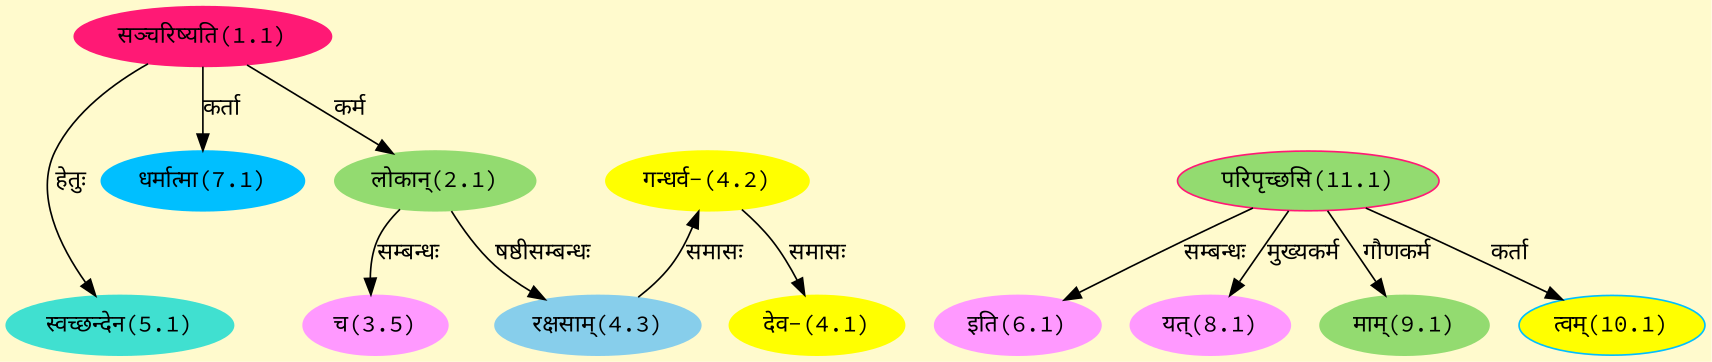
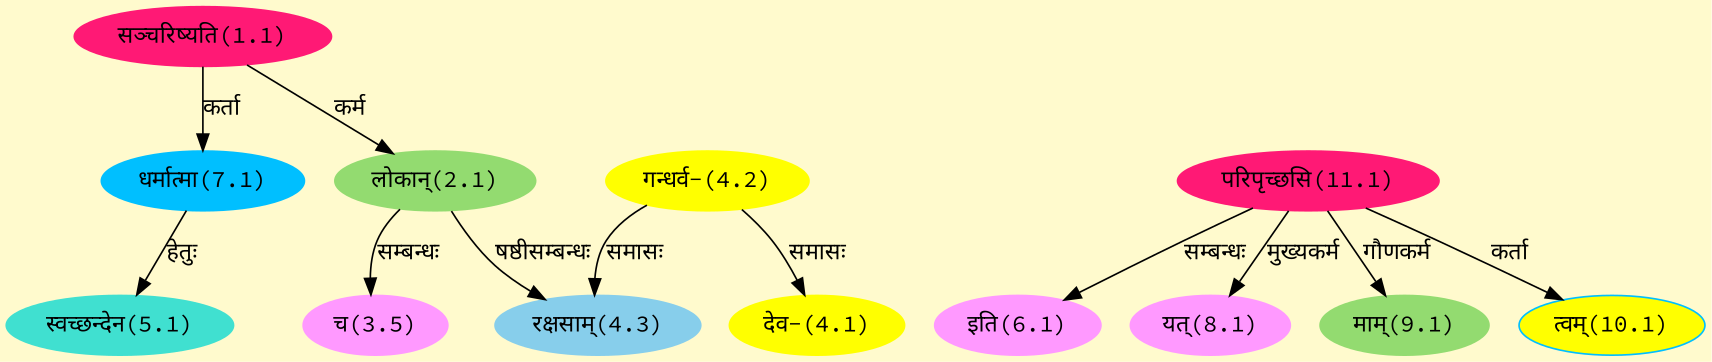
(53, 157) -> (166, 245)
(1308, 181) -> (1308, 181)
(671, 266) -> (610, 235)
